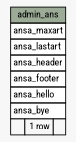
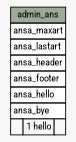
(40, 126) -> (39, 126)
